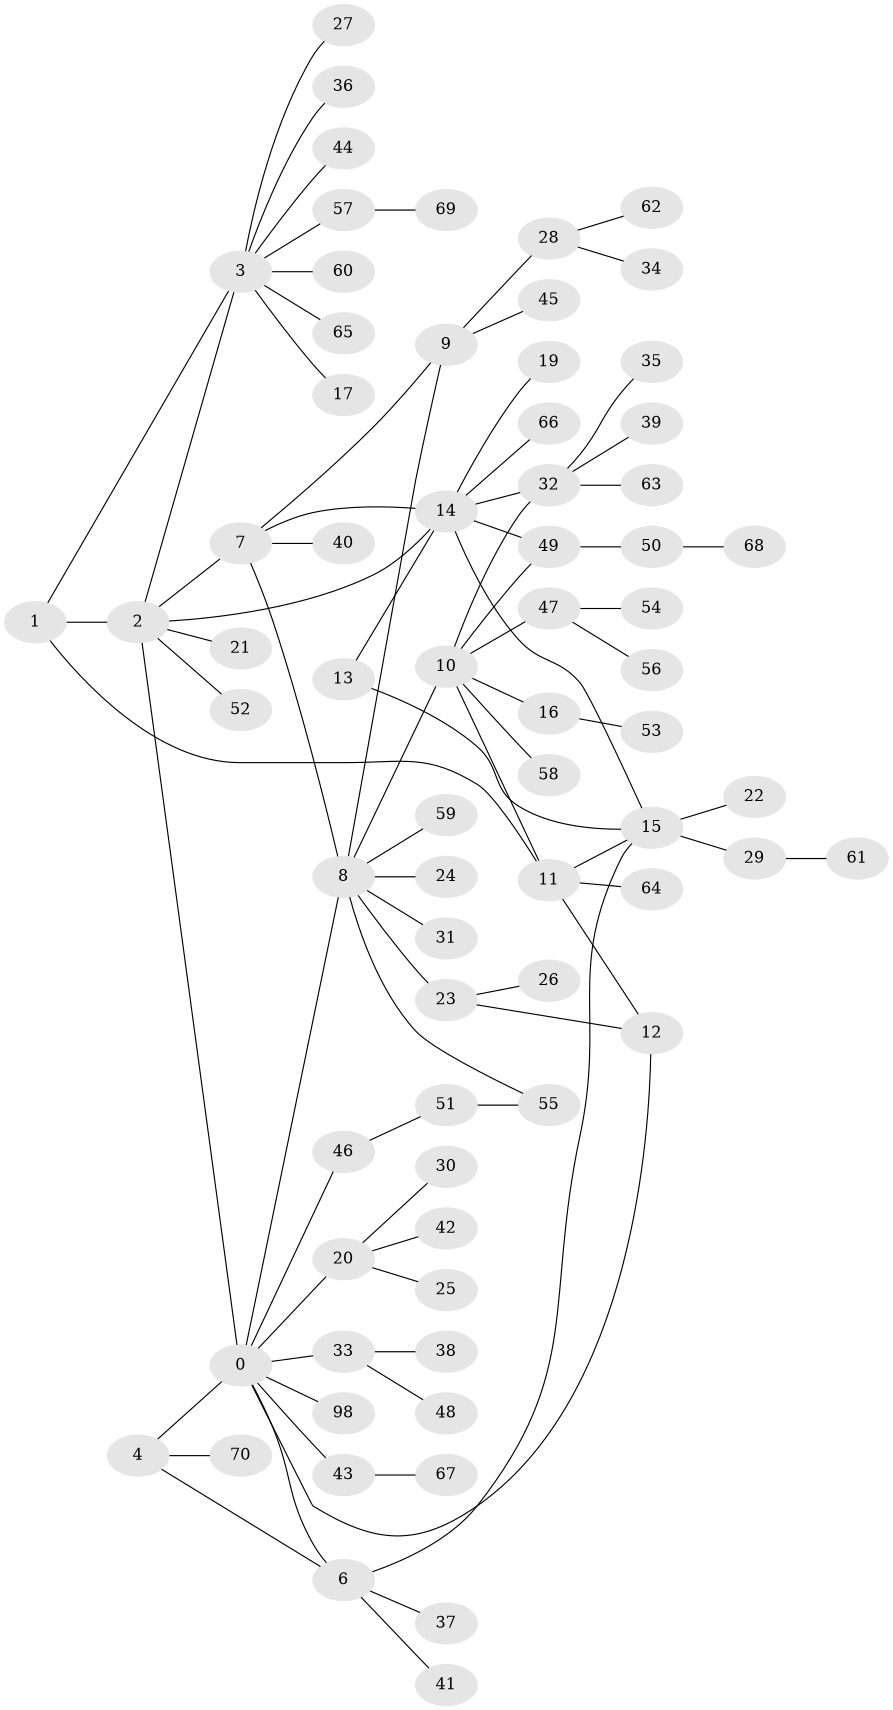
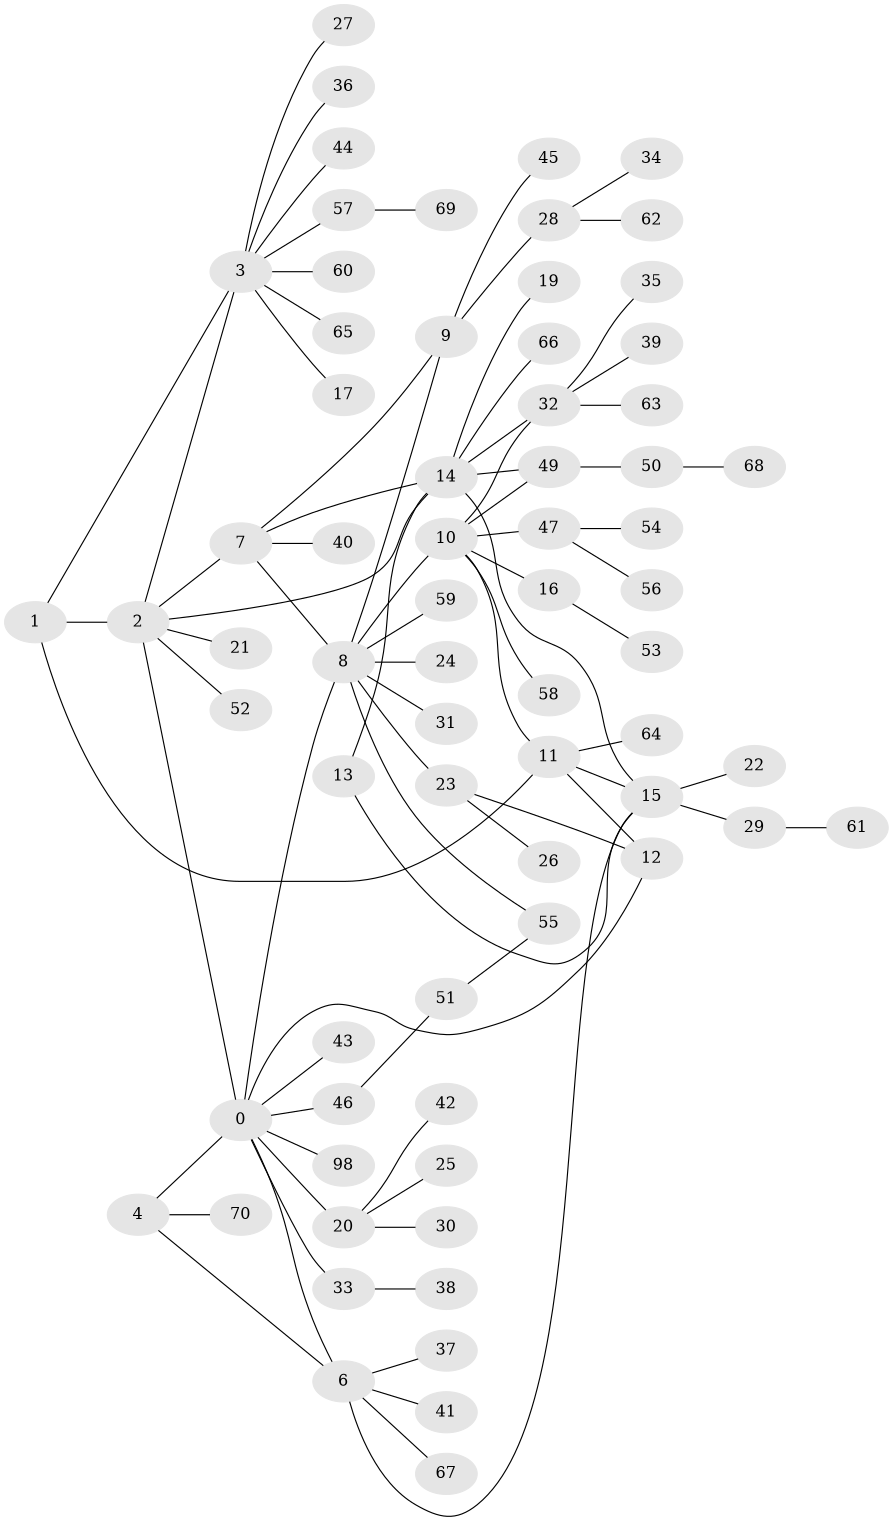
(446, 1413) -> none
(395, 1475) -> (395, 1428)
